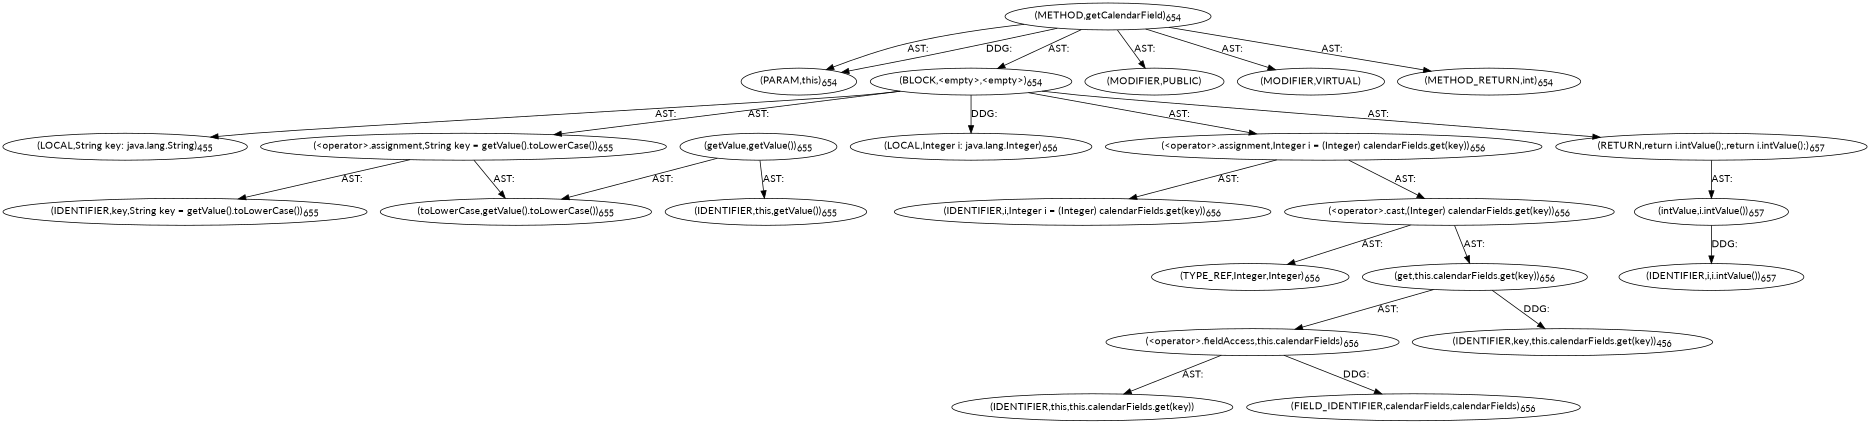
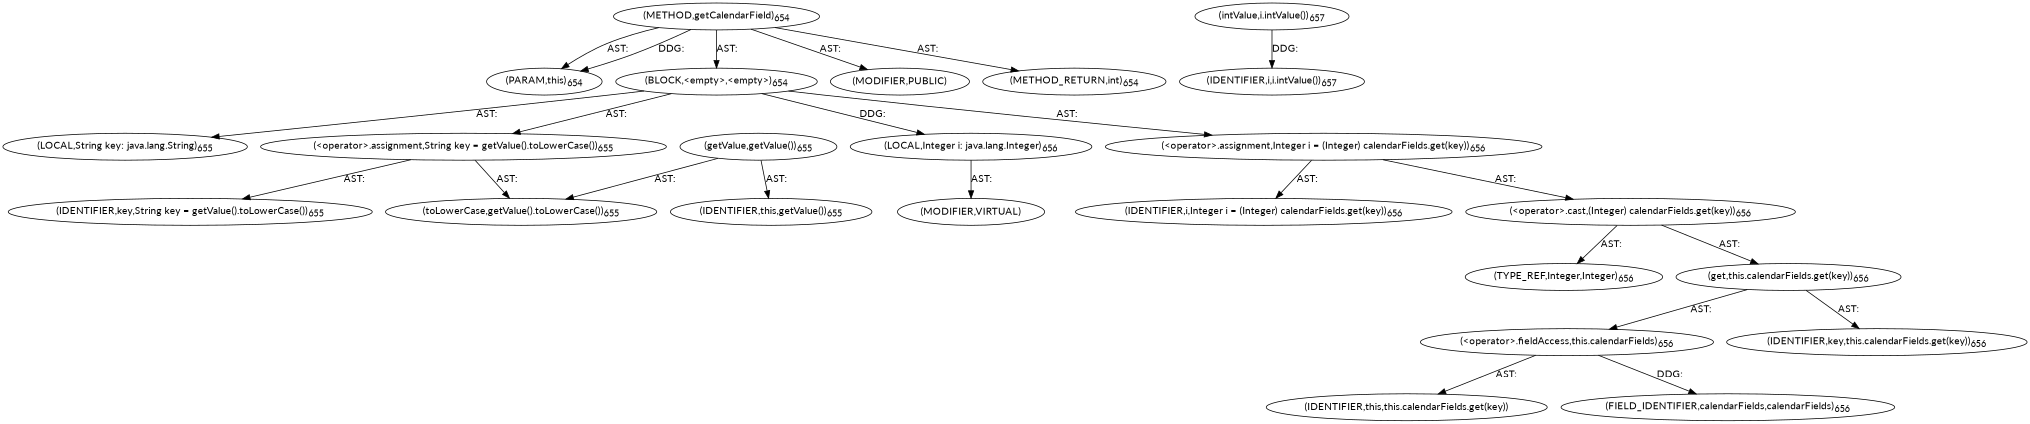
(1207, 48) -> (971, 176)
(205, 146) -> (205, 146)
(1711, 147) -> none
(1538, 310) -> (1850, 310)
(1664, 341) -> (1979, 341)
